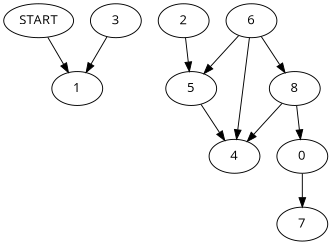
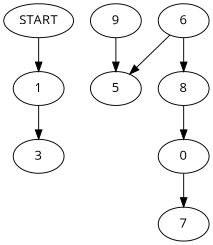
(184, 21) -> (116, 21)
(99, 51) -> (39, 118)
(235, 156) -> none
